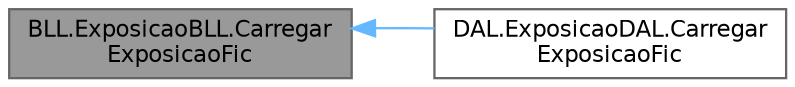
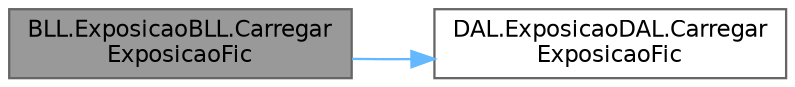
(405, 28) -> (382, 59)
